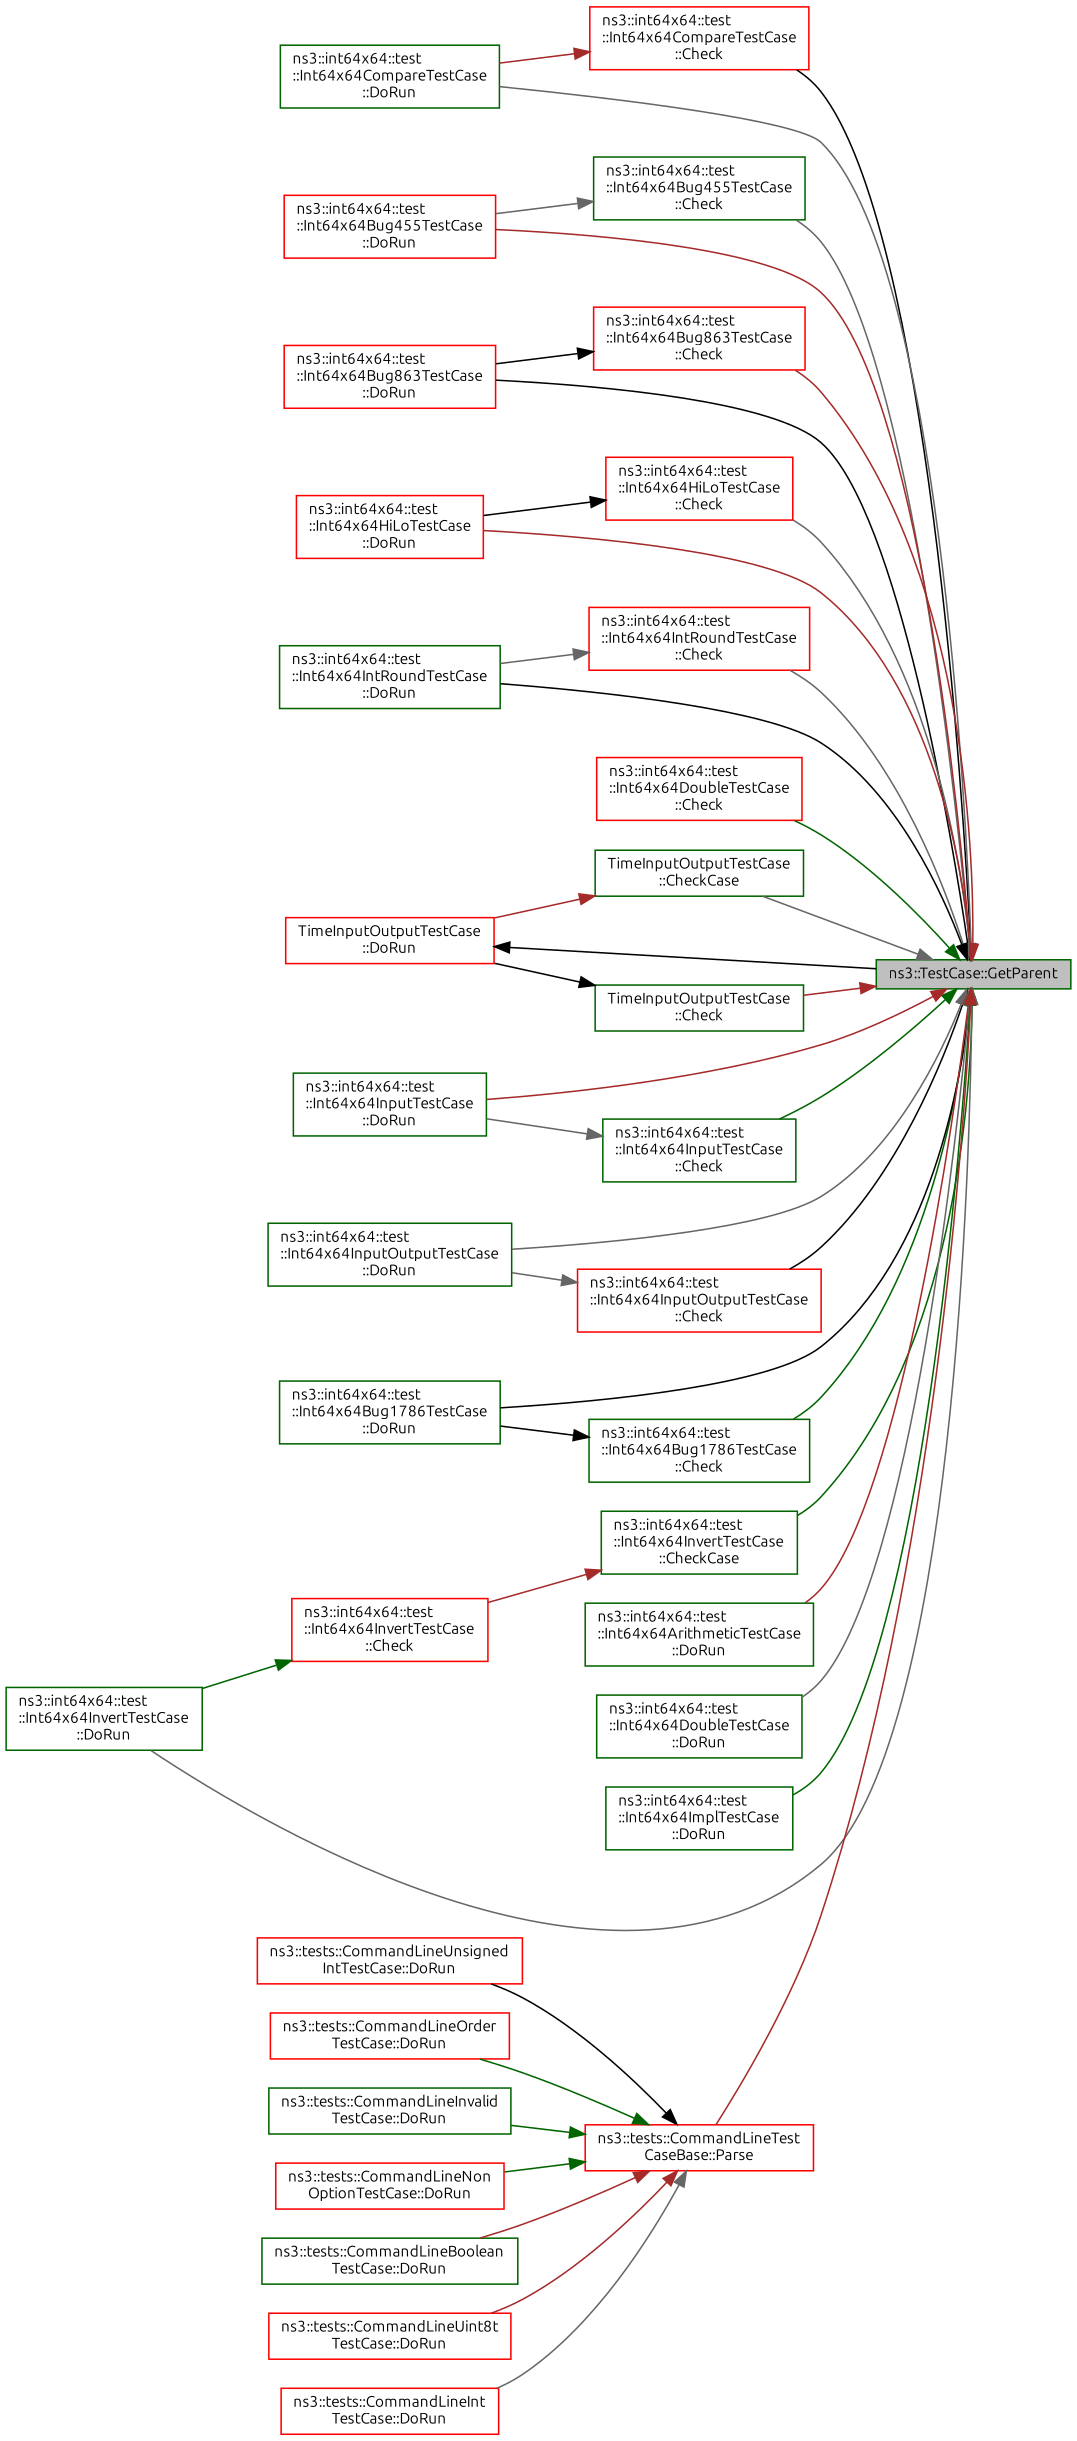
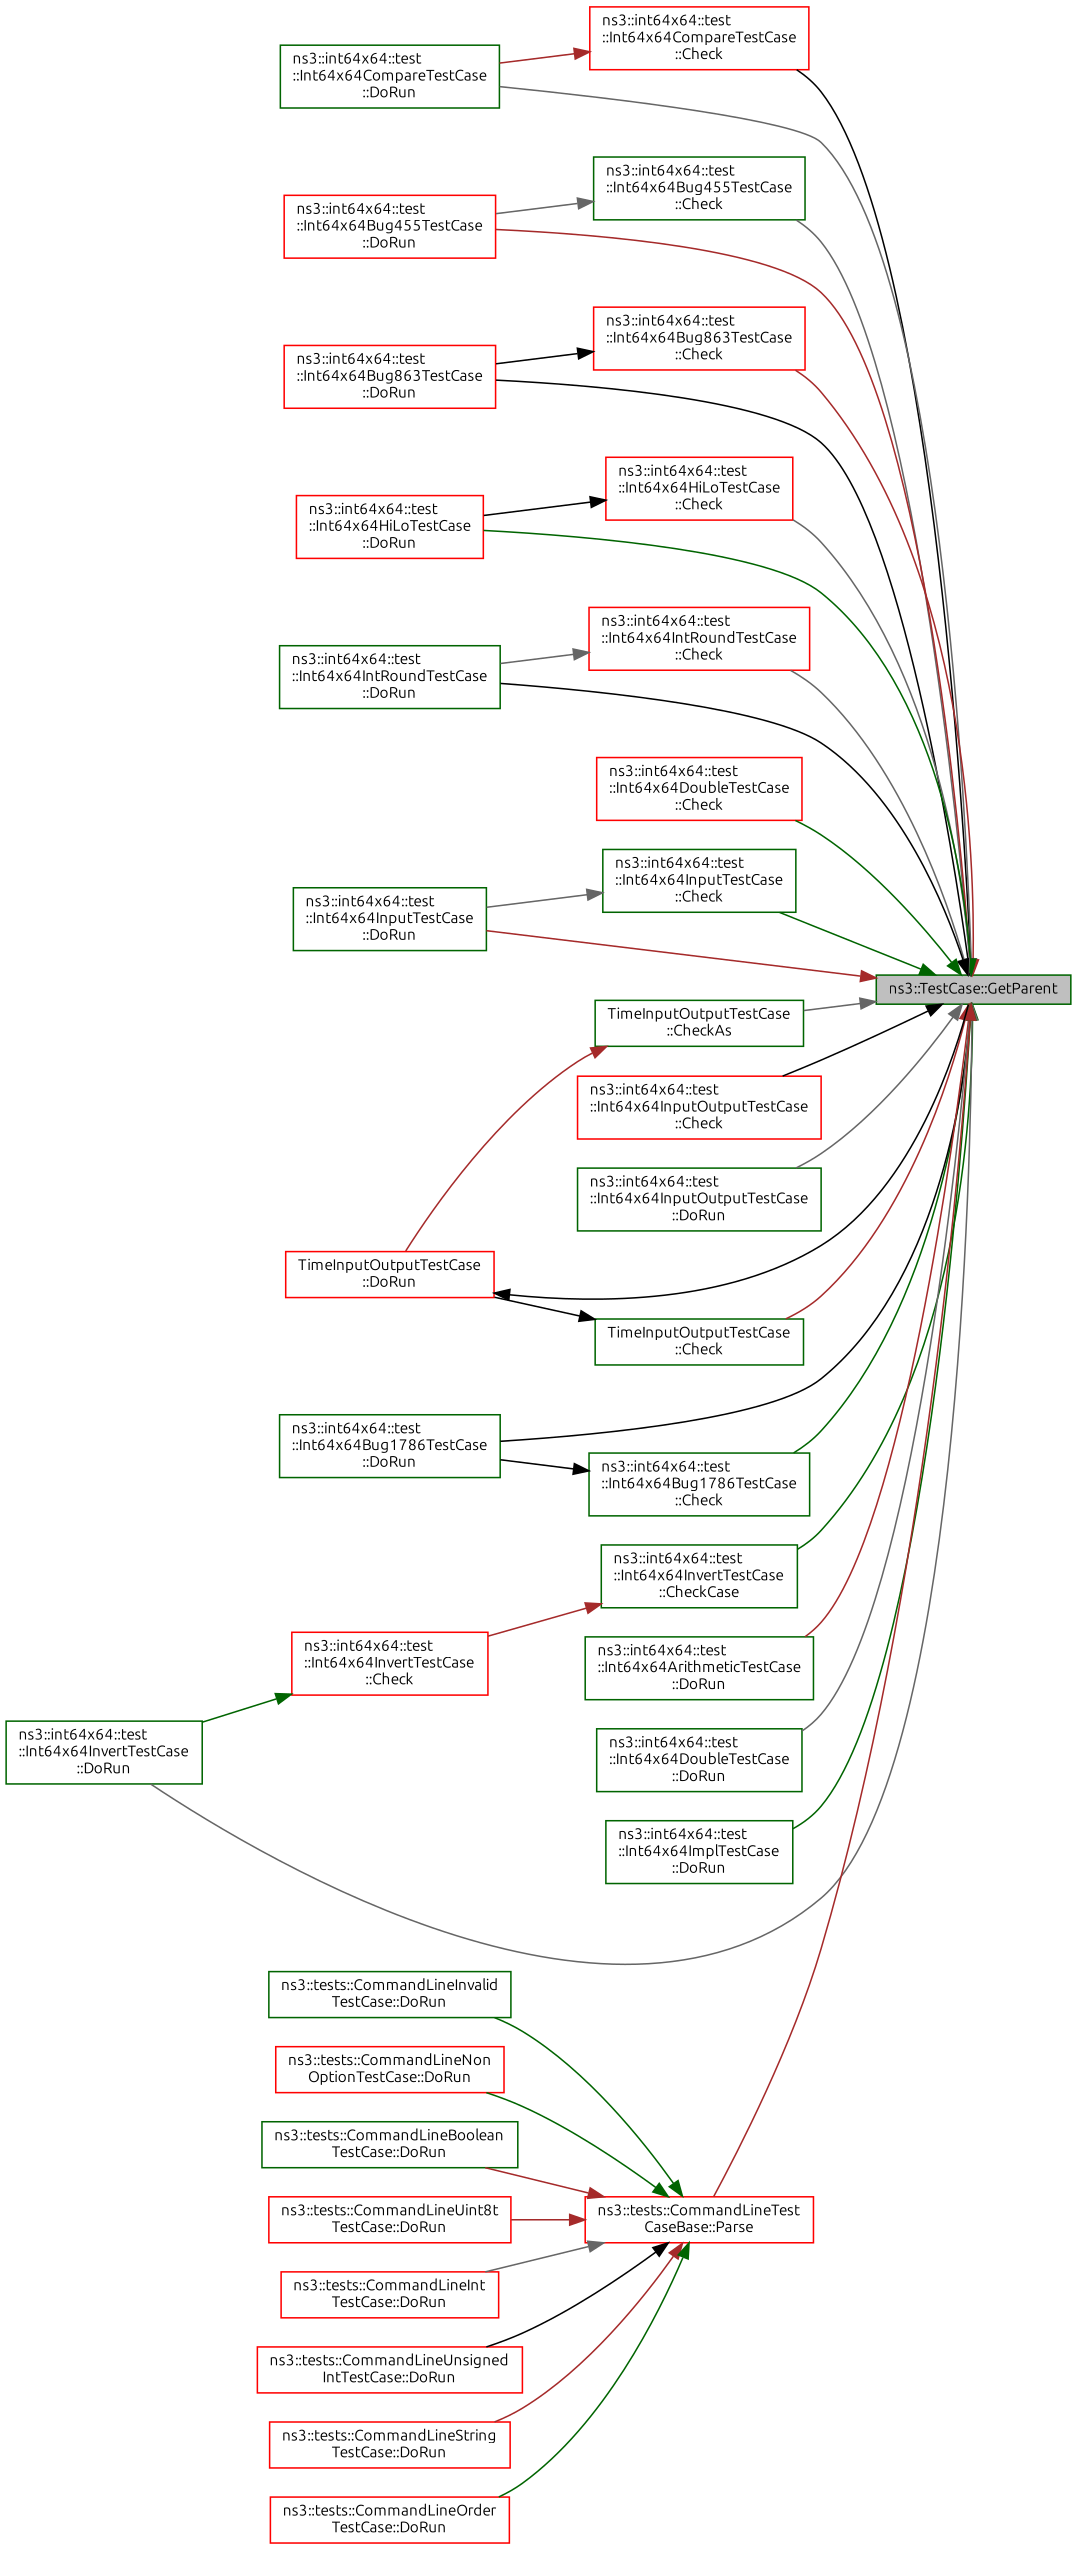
(837, 608) -> (842, 614)
(699, 873) -> (699, 1023)
(537, 1276) -> none
none -> (390, 2445)
